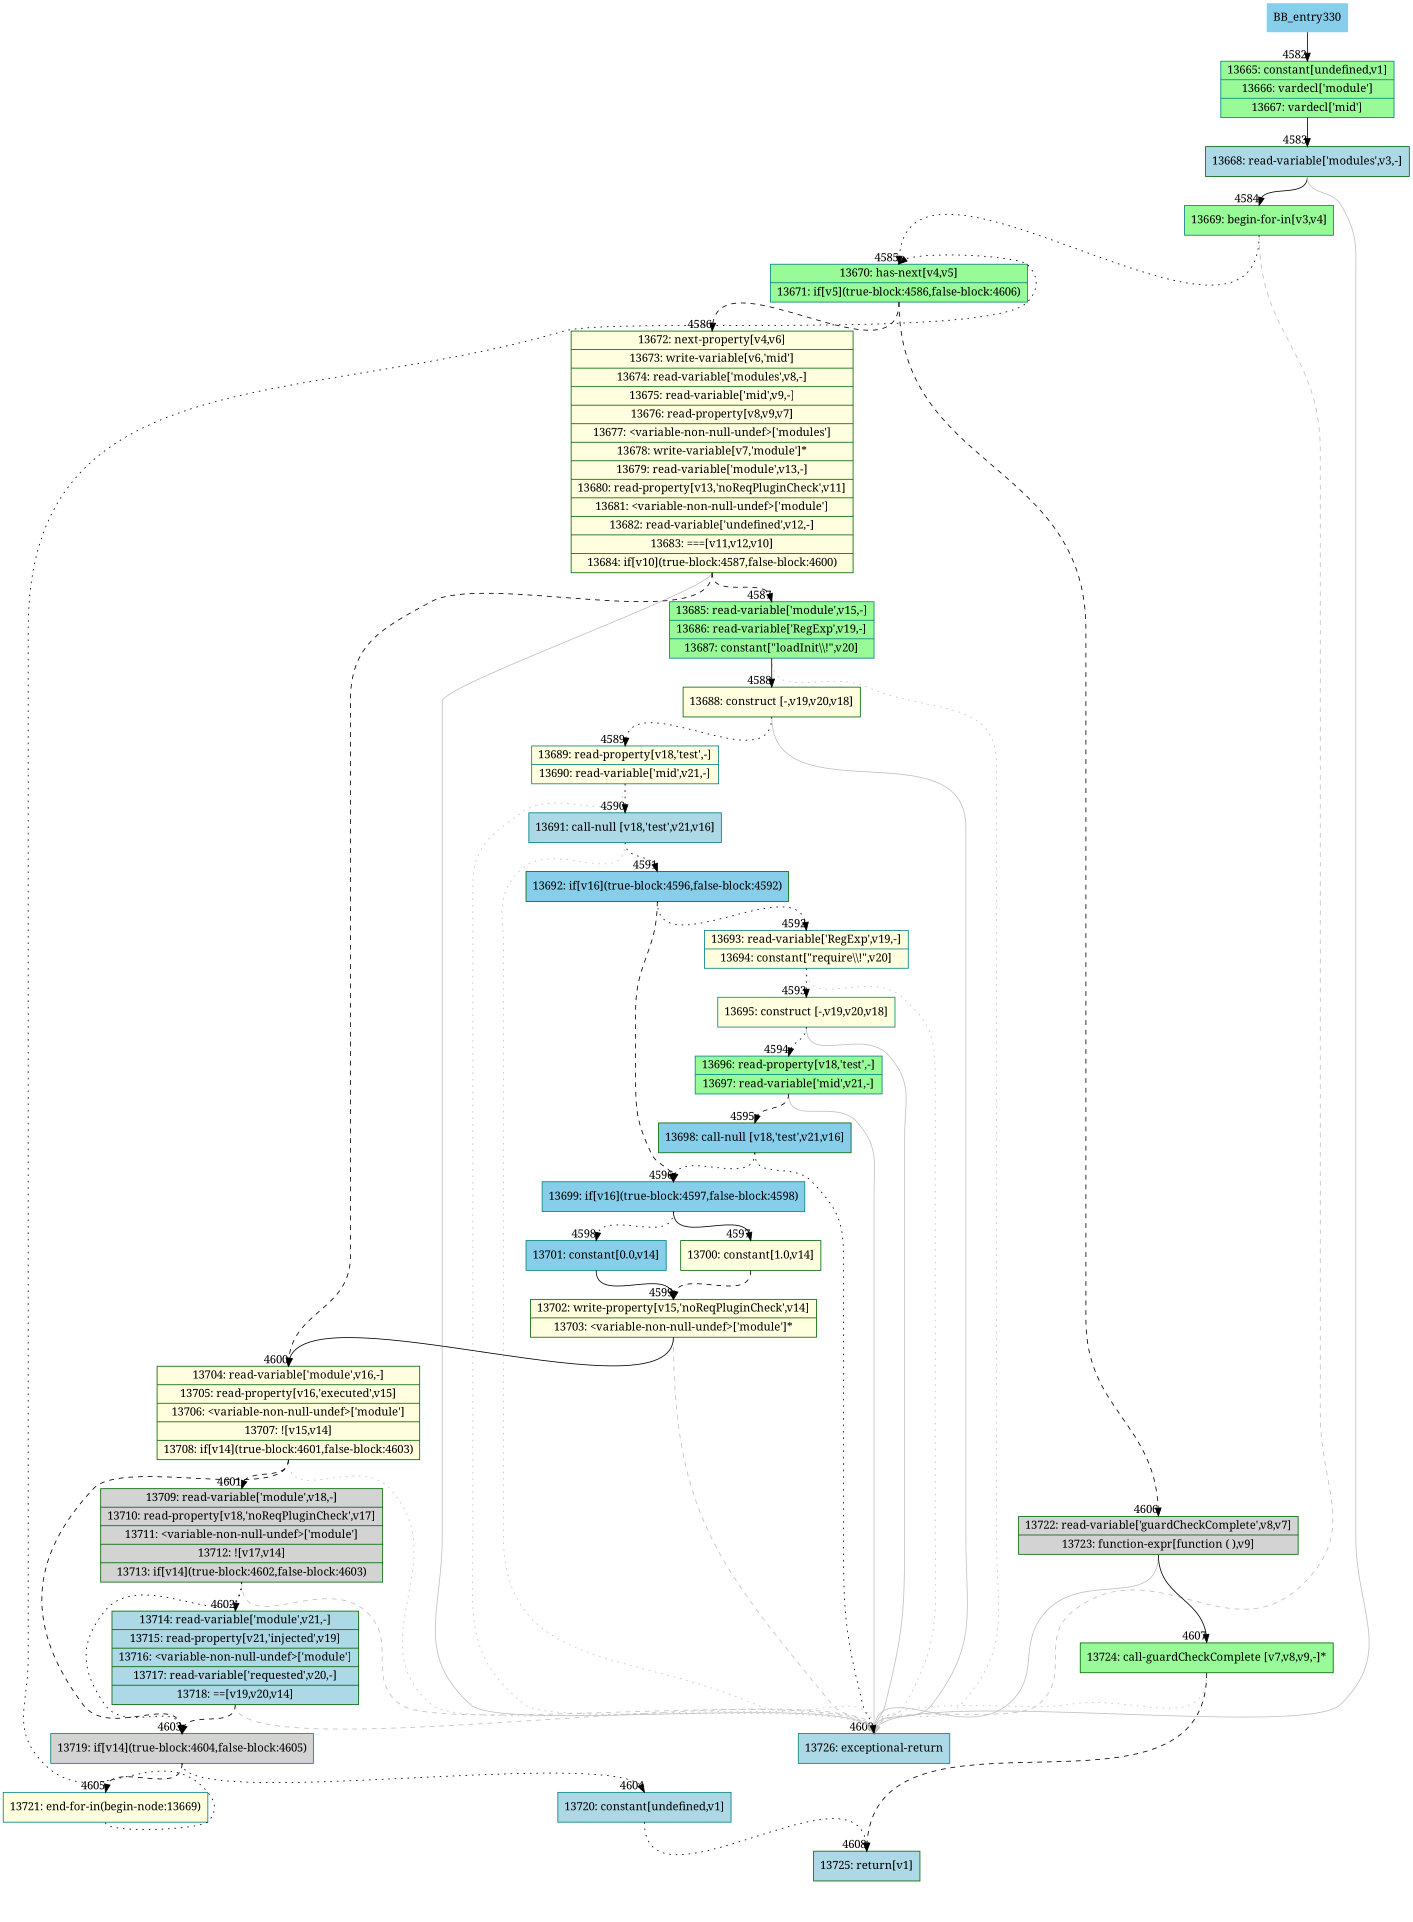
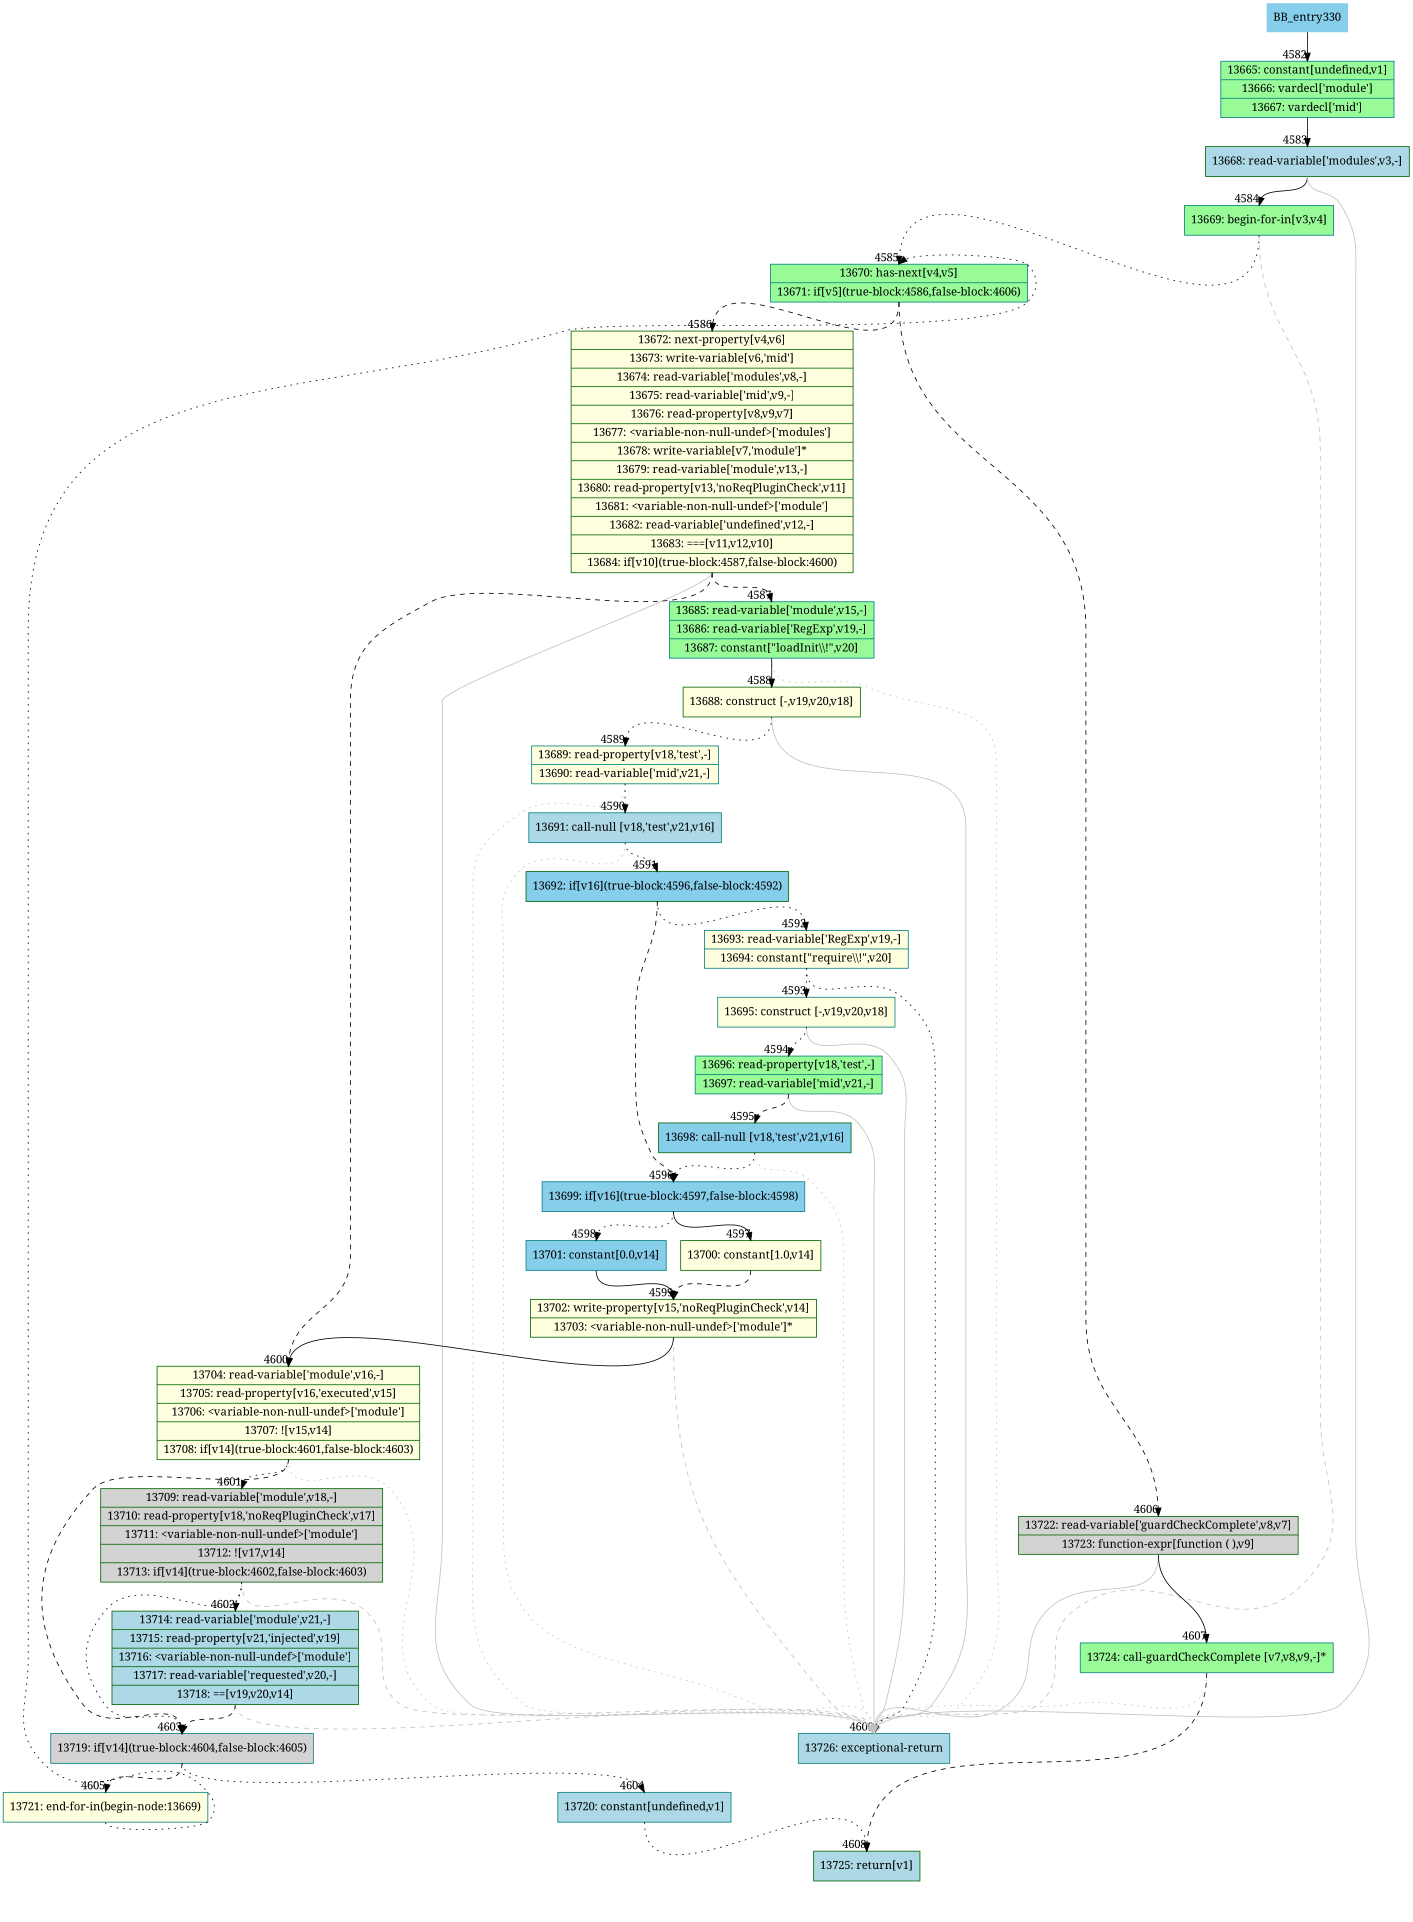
(935, 1311) -> (935, 1311)
(843, 1416) -> (843, 1416)
(269, 1474) -> (269, 1474)
(1207, 1658) -> (1207, 1658)
